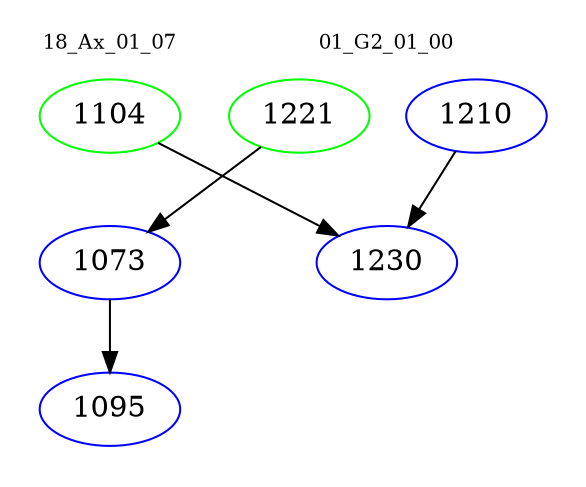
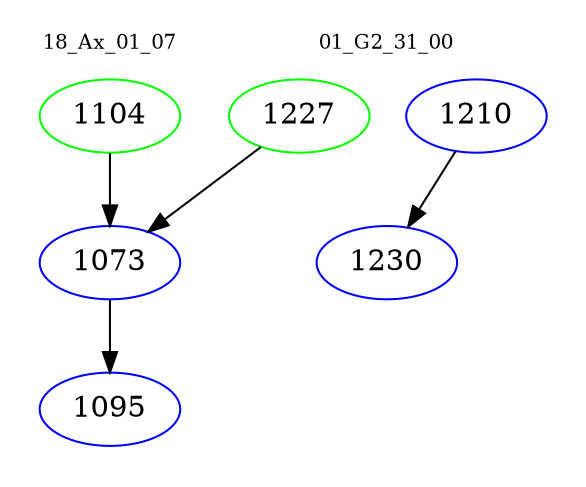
(387, 44) -> (387, 44)
(299, 116) -> (299, 116)
(239, 185) -> (110, 179)
